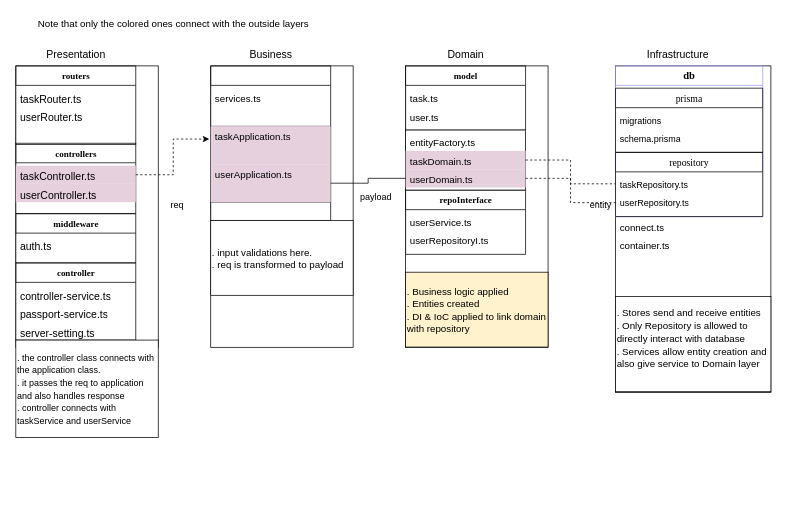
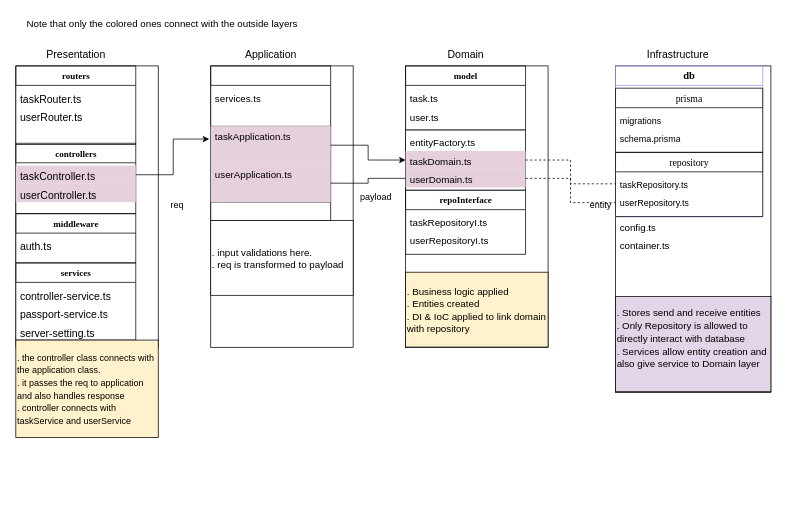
(173, 24) -> (162, 24)
(271, 55) -> (271, 55)
none -> (350, 145)
(173, 160) -> (173, 160)
(443, 223) -> (453, 223)
(644, 228) -> (640, 228)
(76, 274) -> (76, 274)
(693, 344) -> (693, 344)
(87, 389) -> (87, 389)
